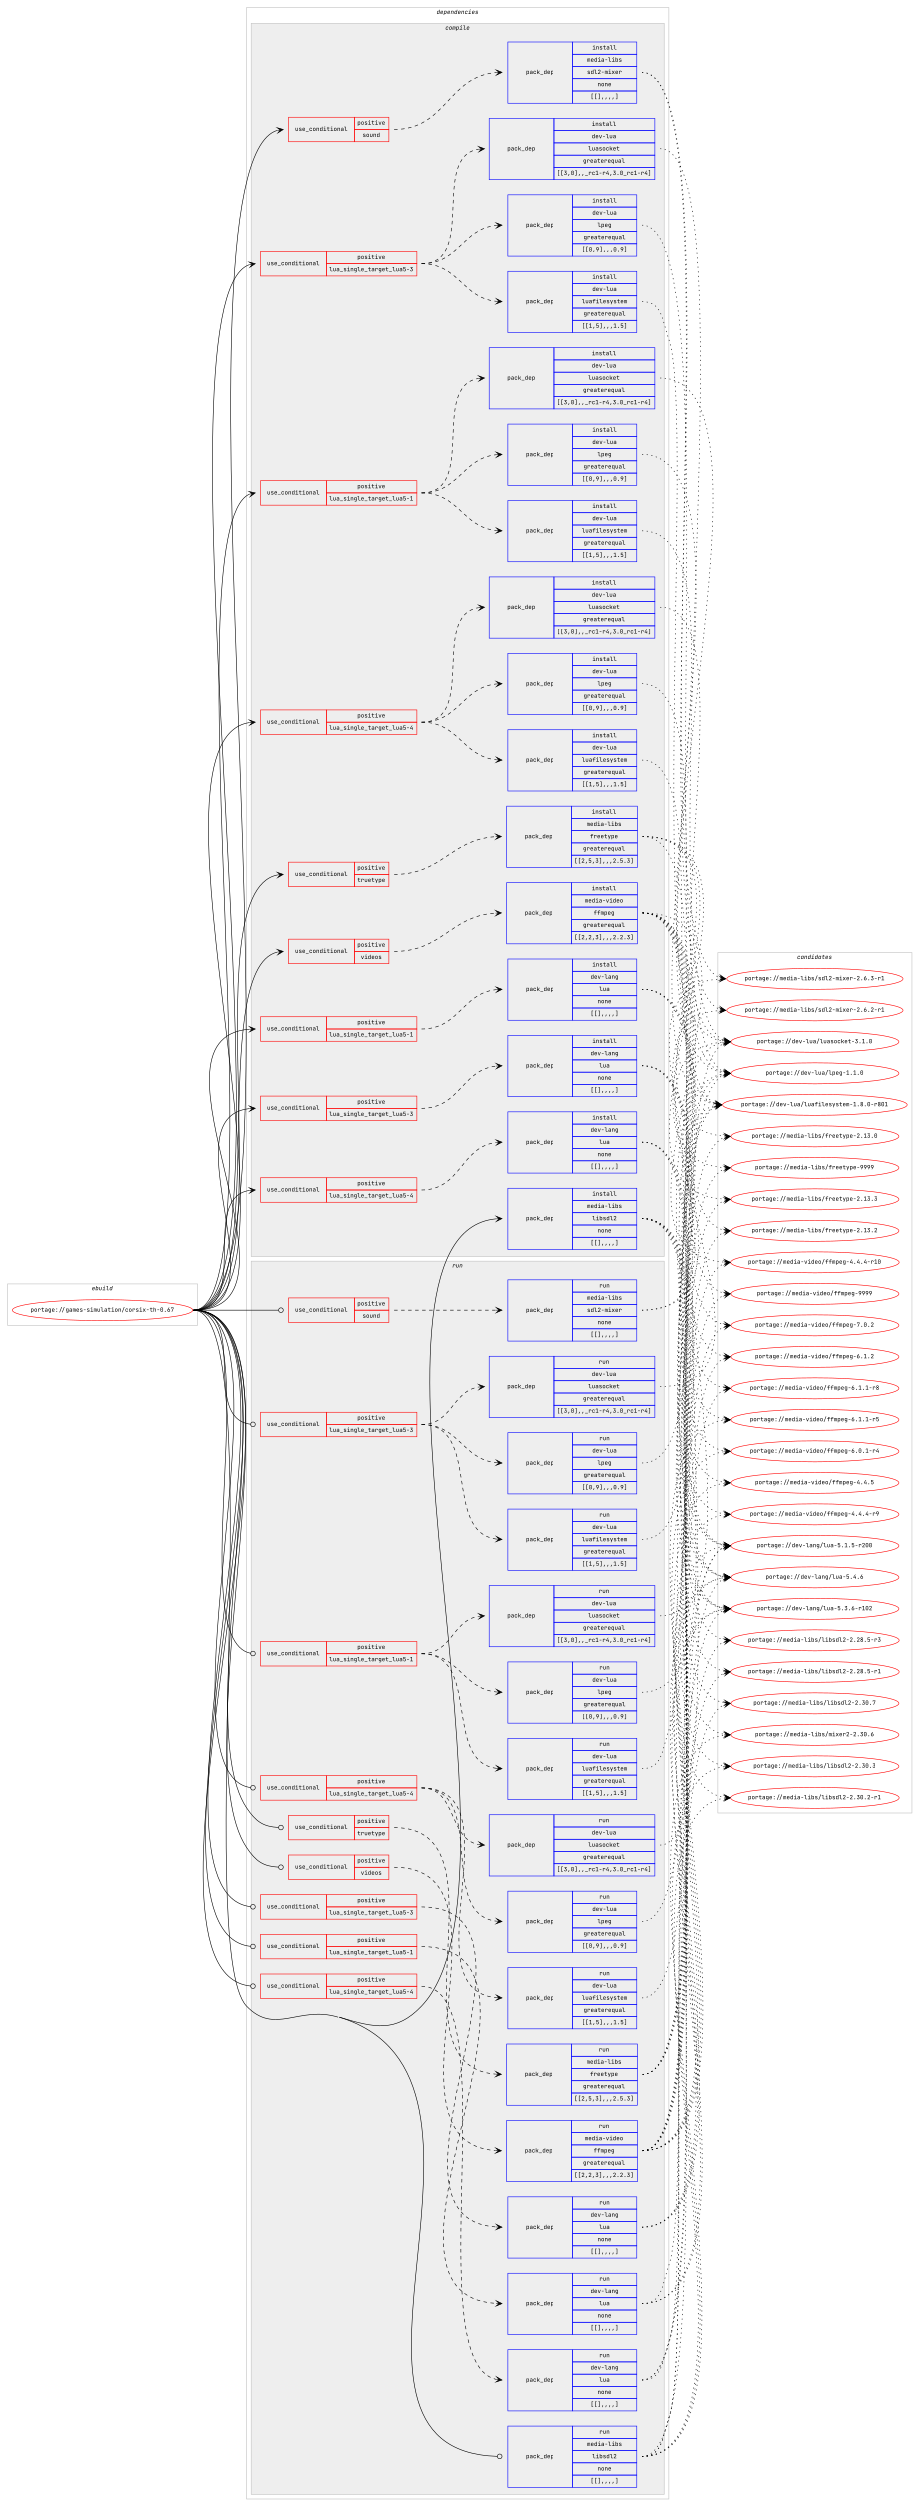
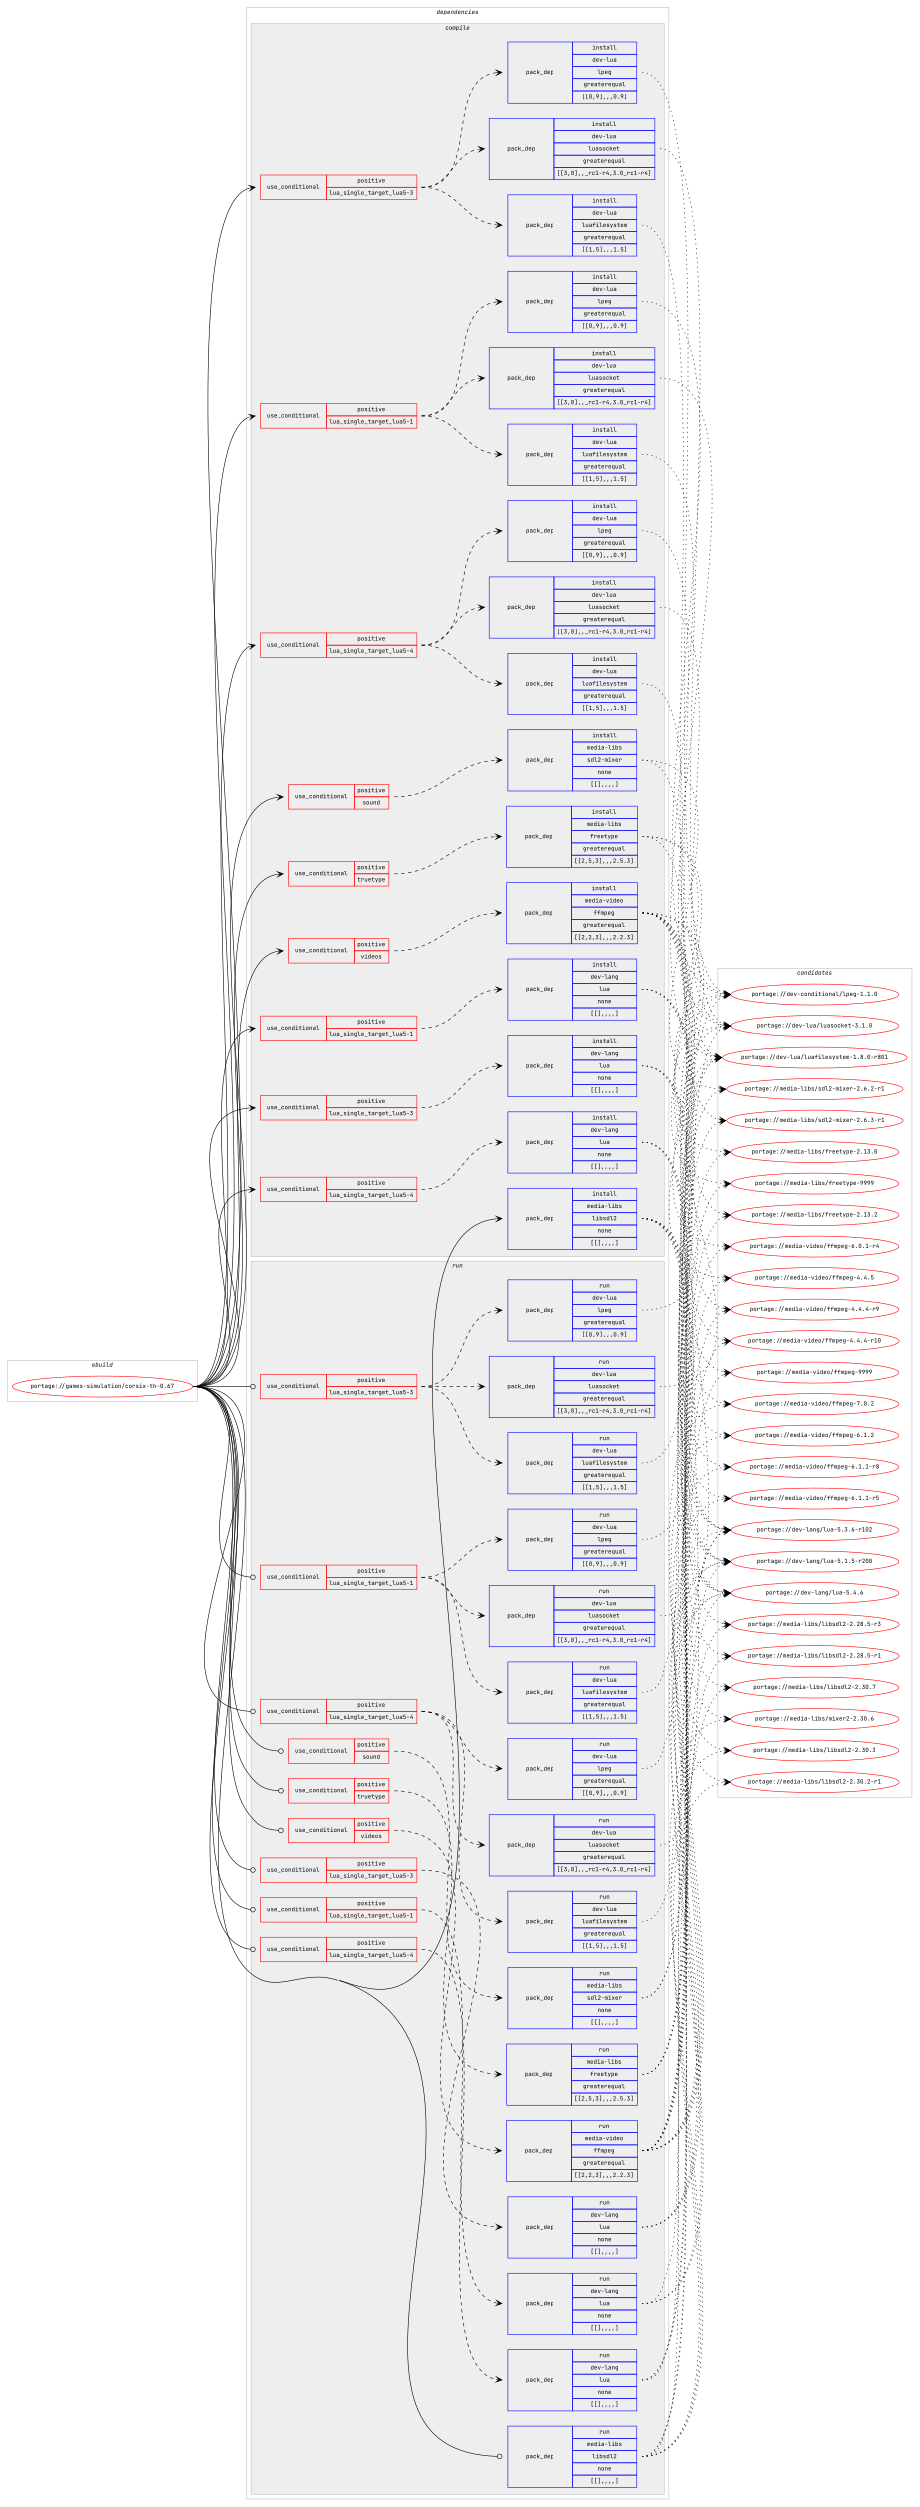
(815, 1073) -> (815, 995)
(815, 1199) -> none
